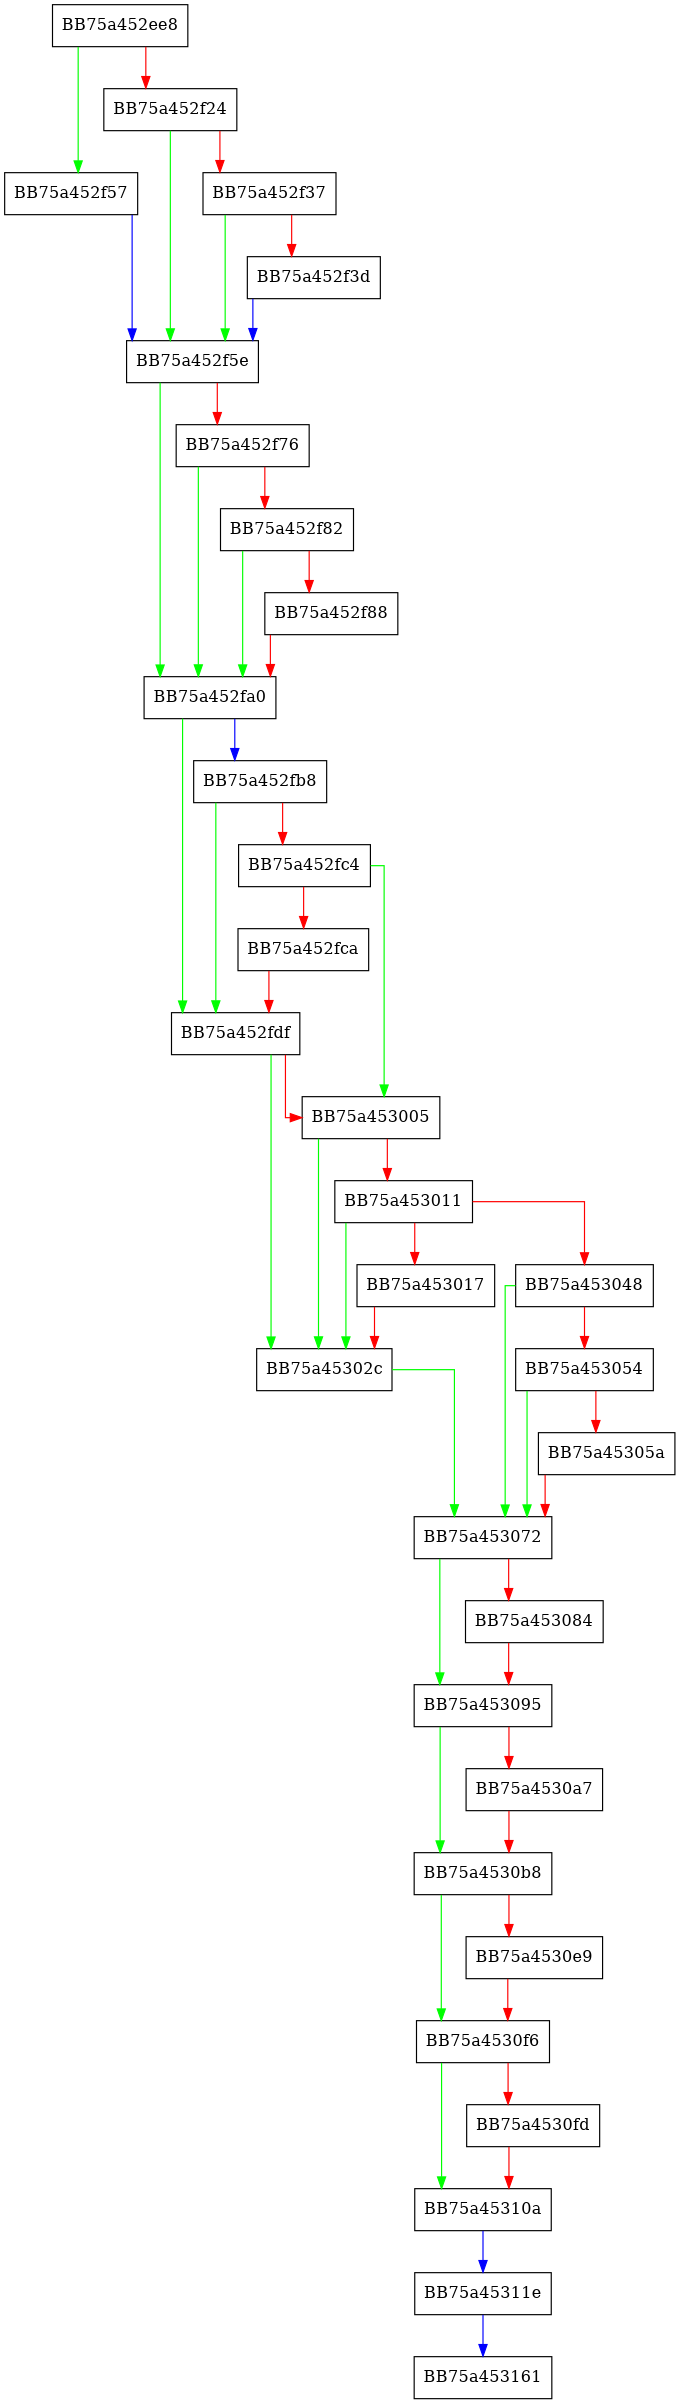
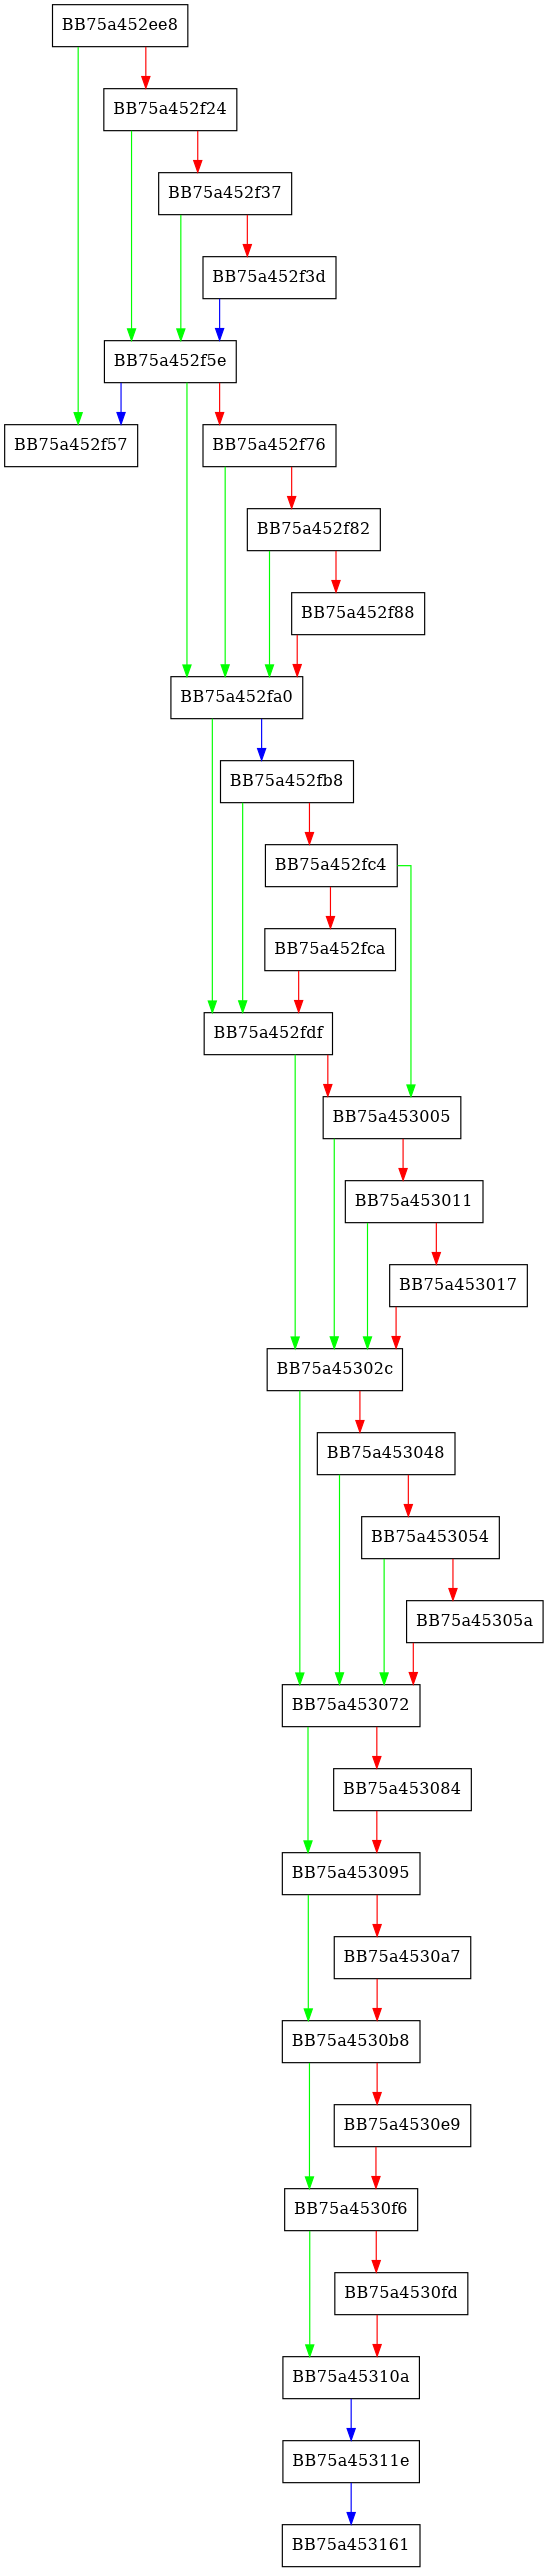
(132, 272) -> (121, 398)
(554, 1202) -> (360, 1406)
